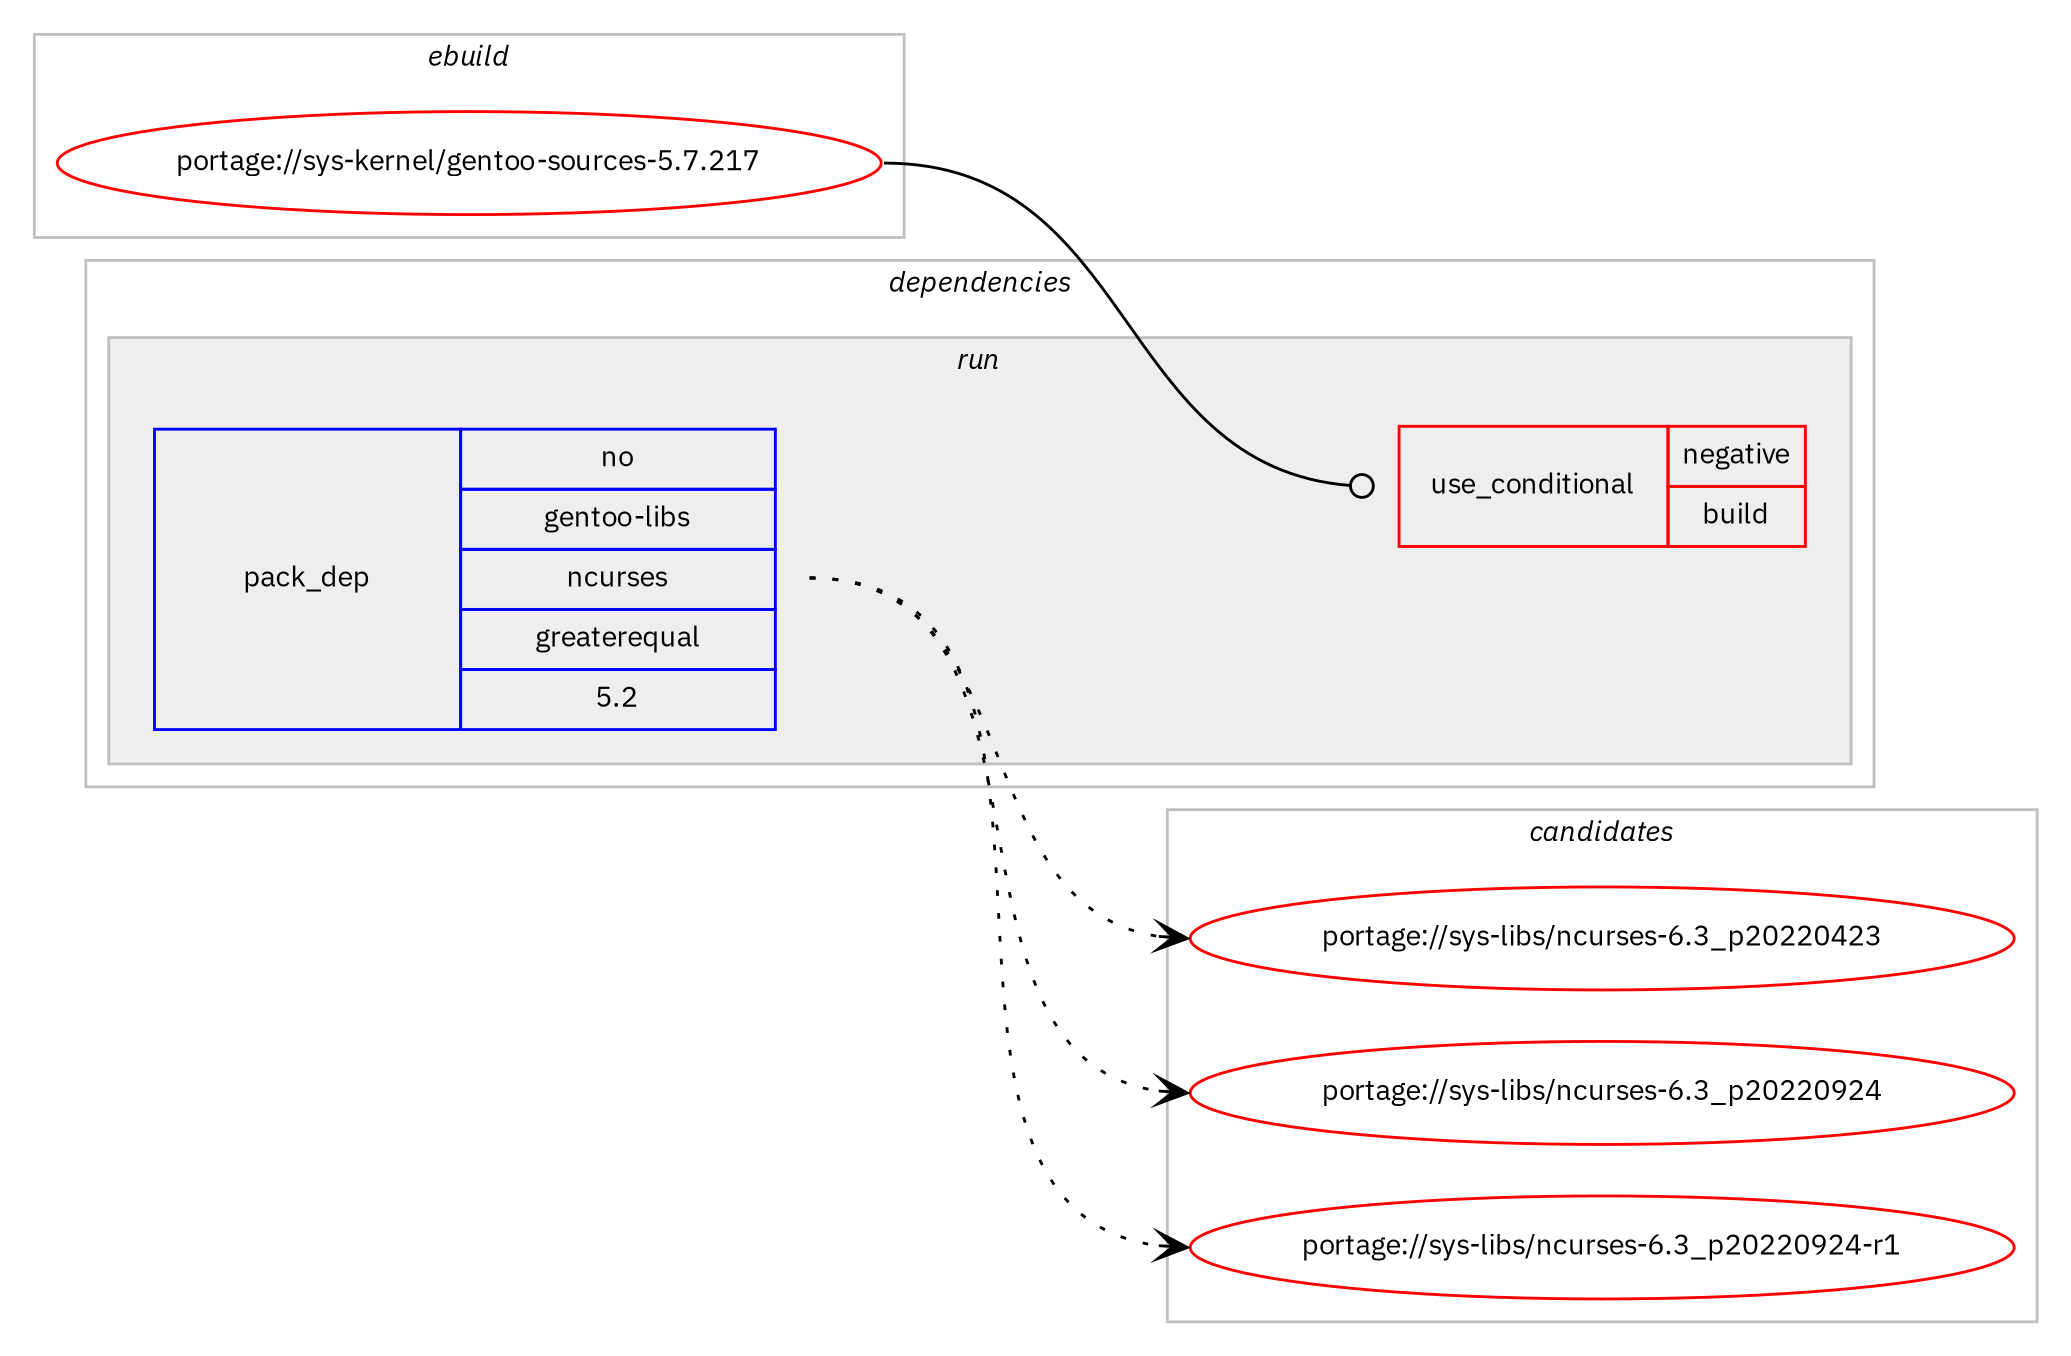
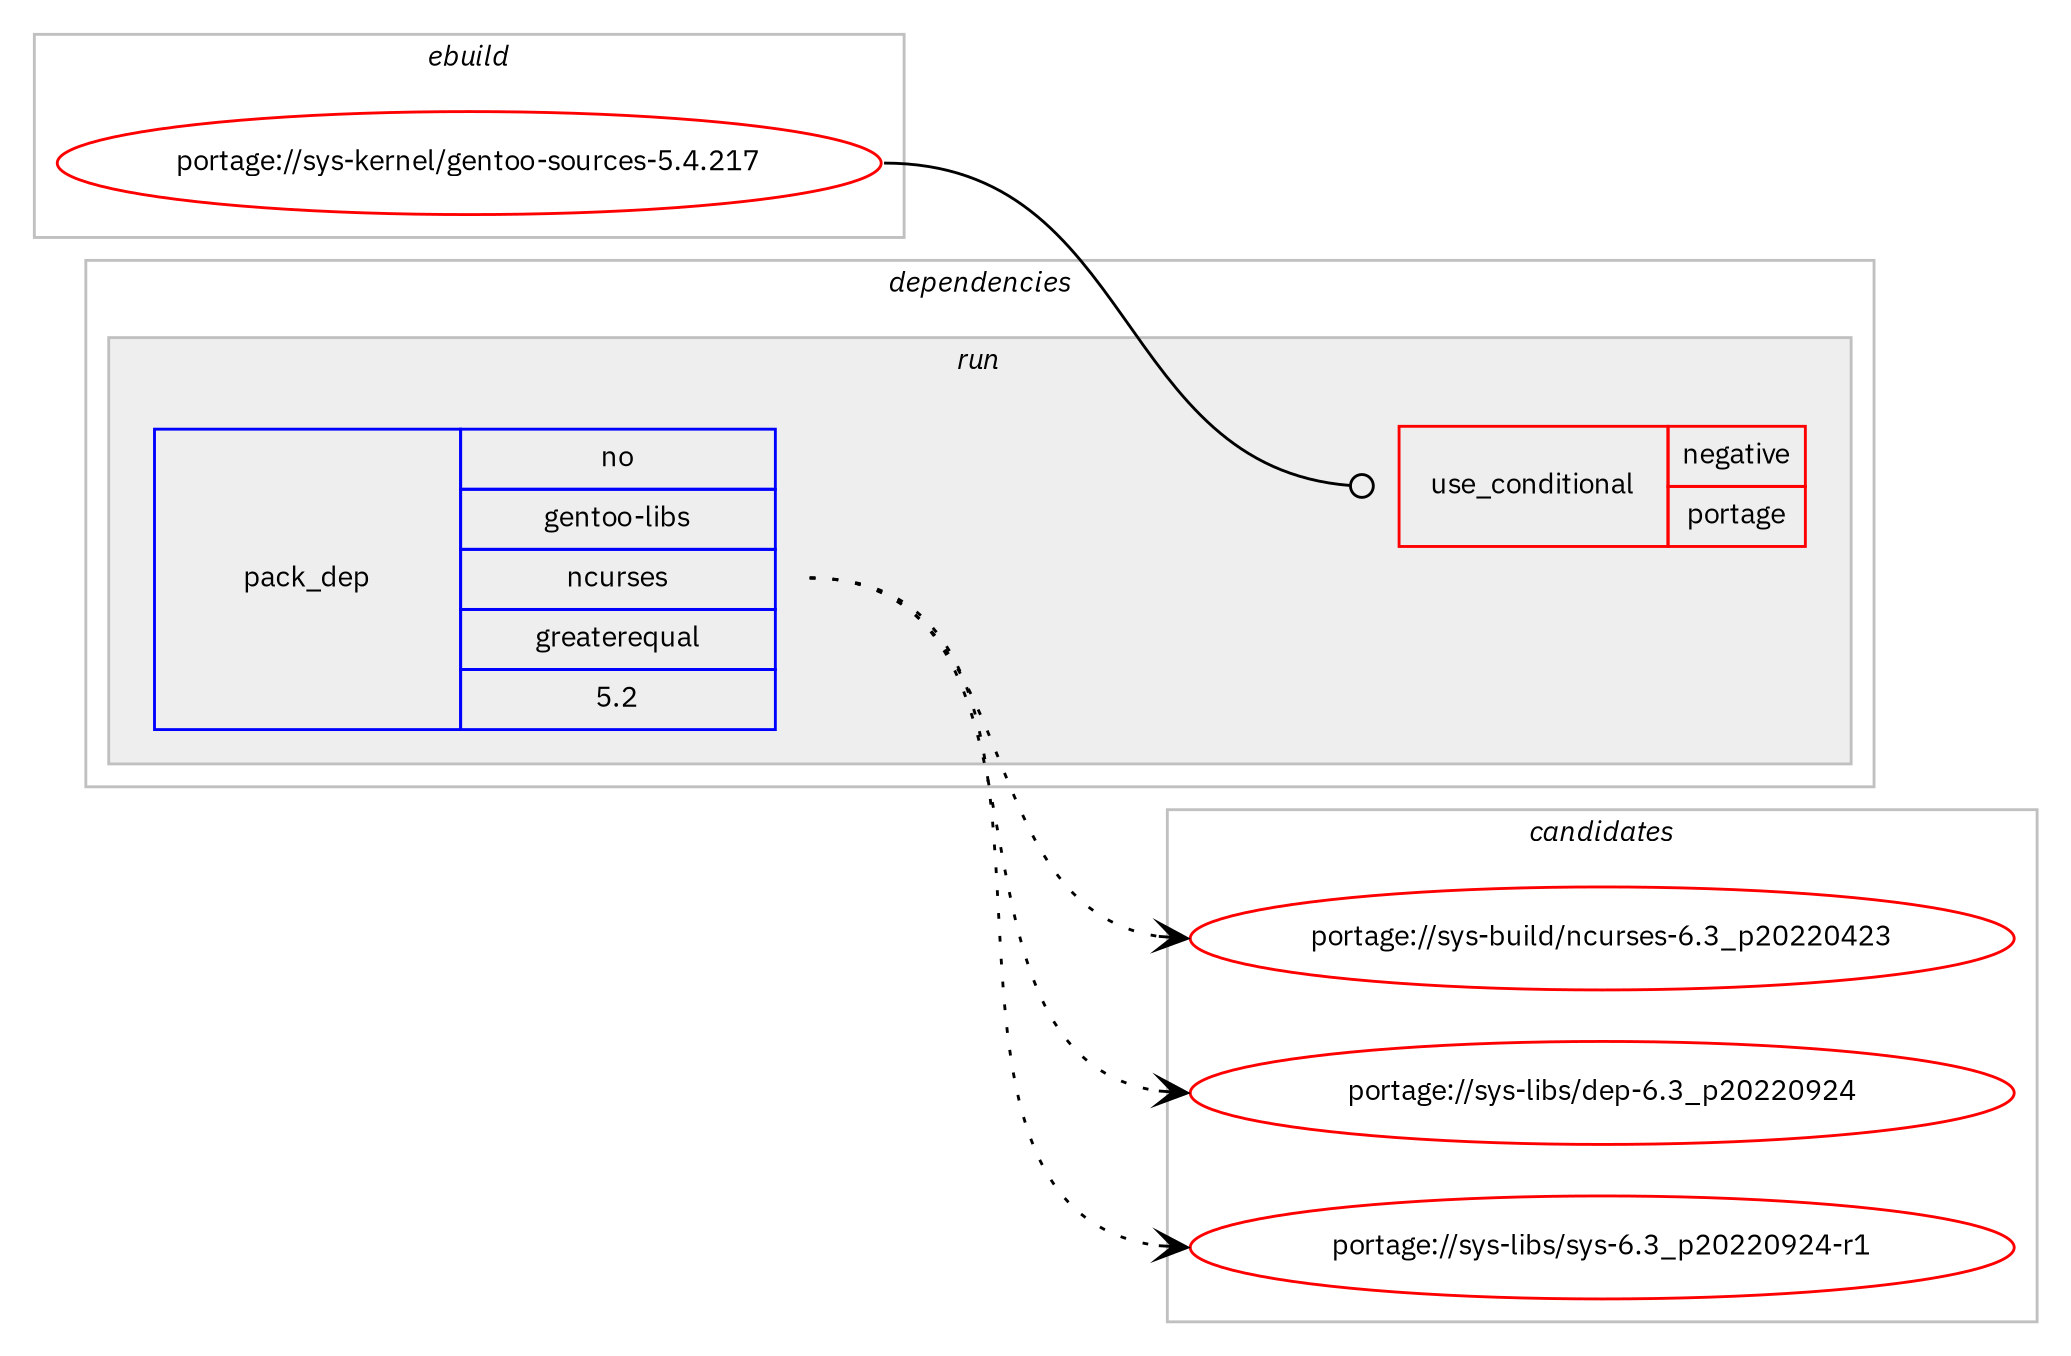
(469, 163) -> (469, 163)
(1737, 515) -> (1737, 515)
(1602, 938) -> (1602, 938)
(1602, 1093) -> (1602, 1093)
(1602, 1247) -> (1602, 1247)
